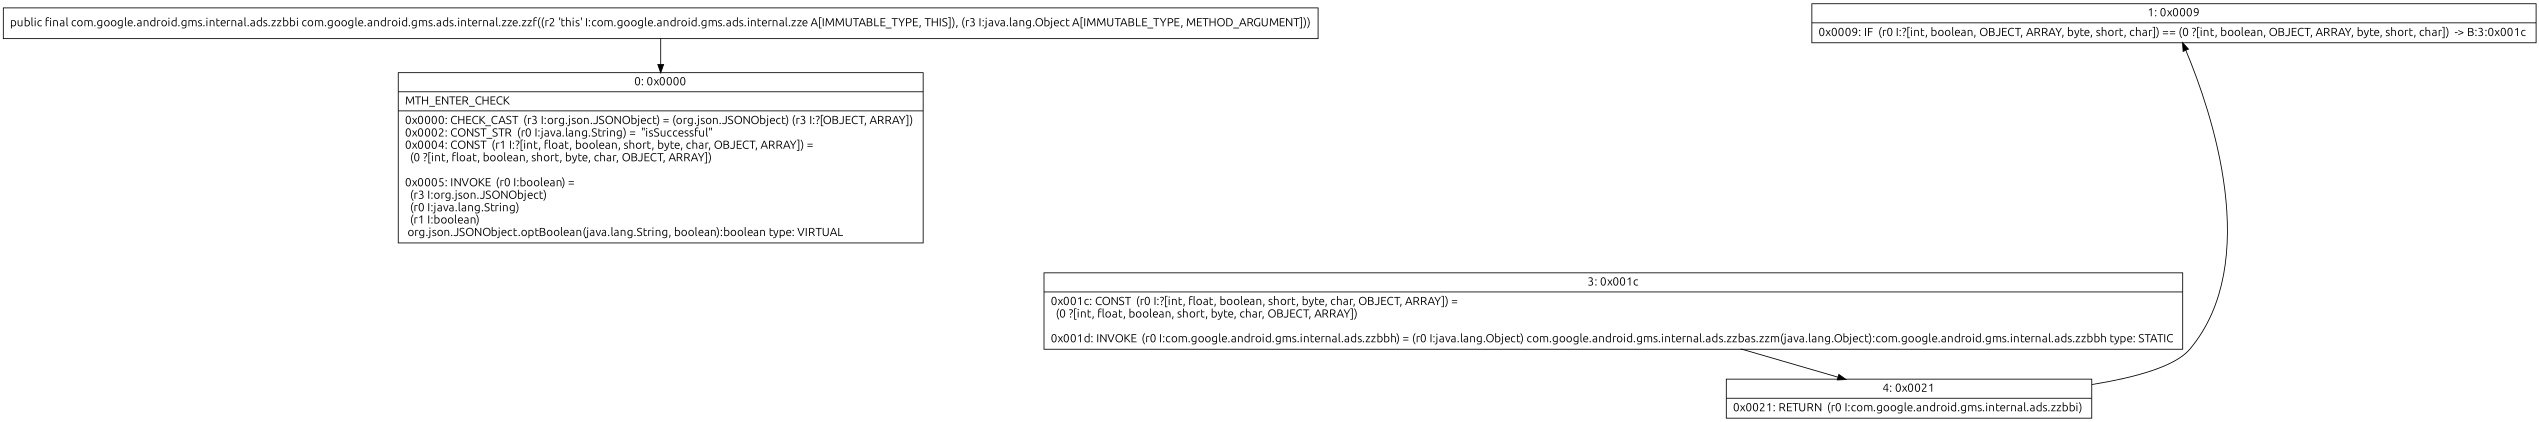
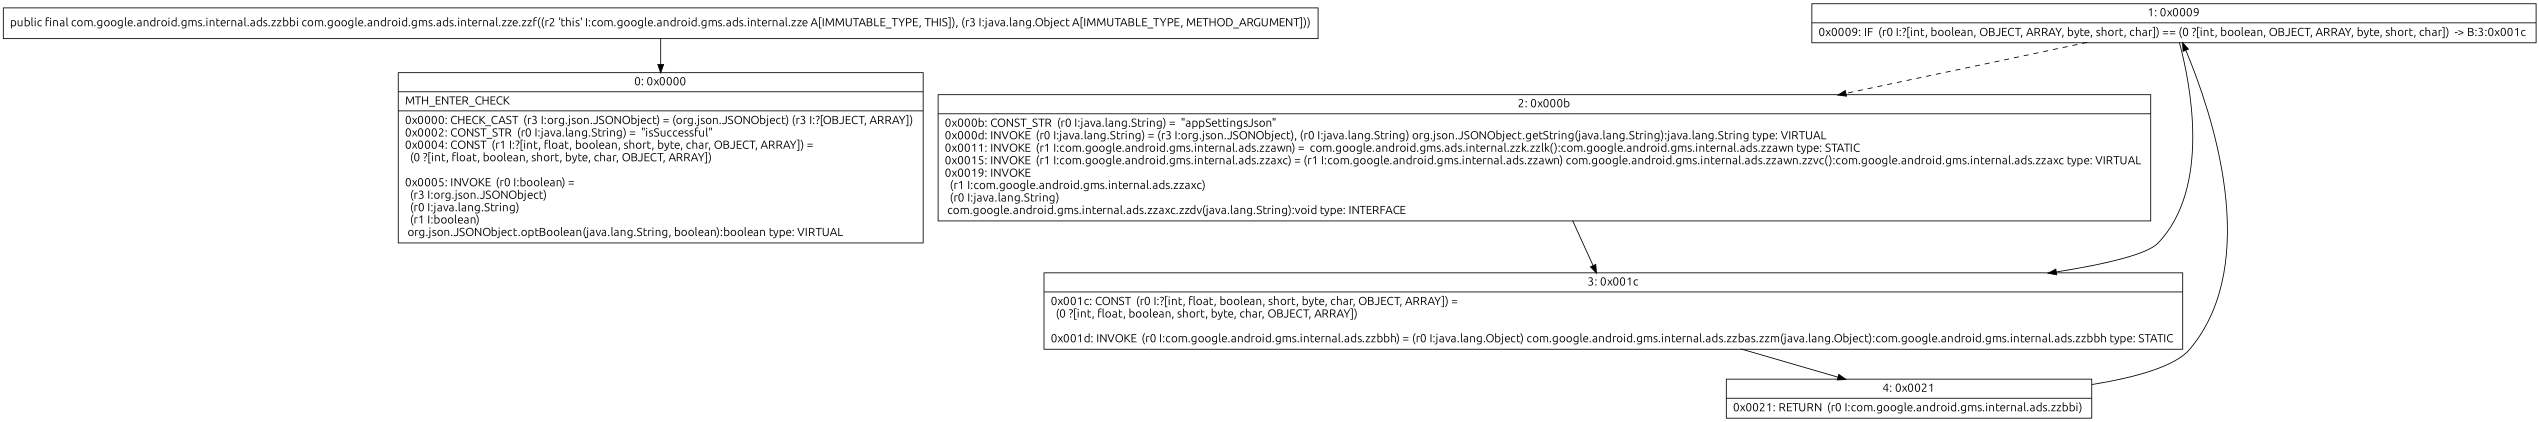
none -> (1544, 158)
none -> (2184, 198)
